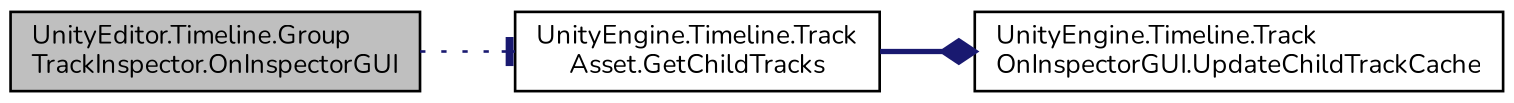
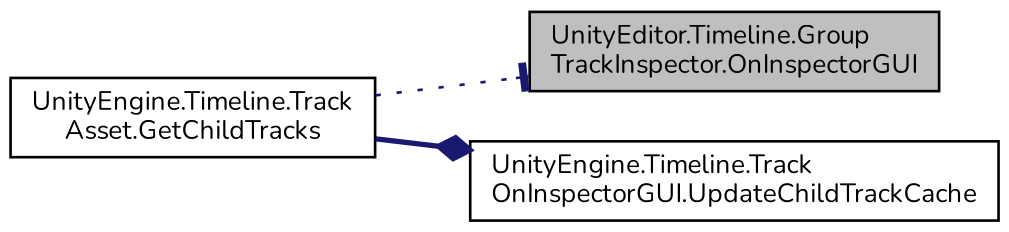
(461, 52) -> (445, 87)
